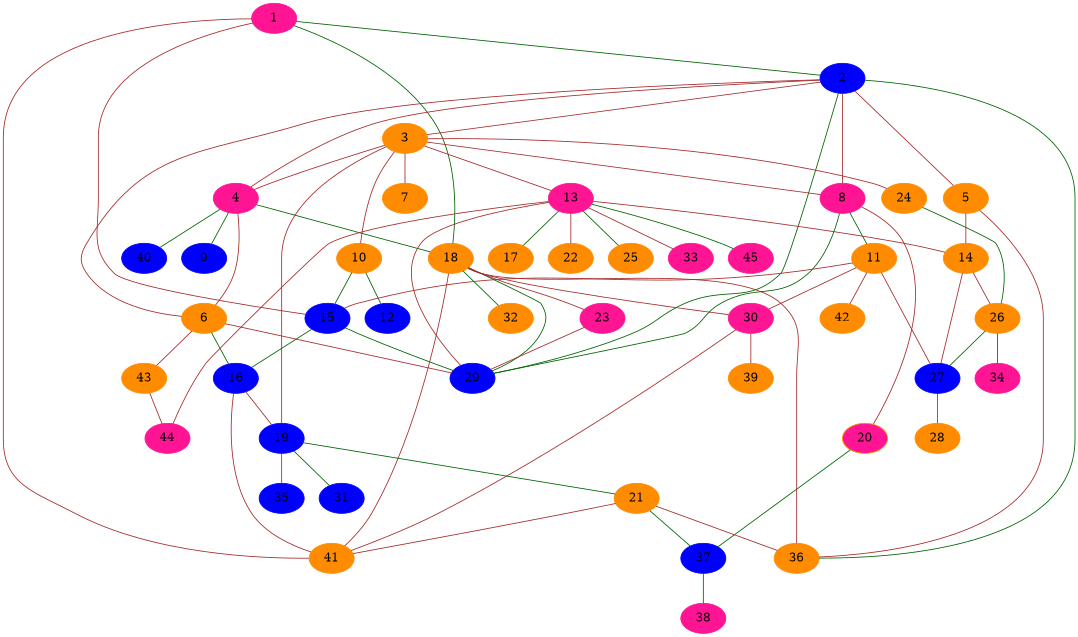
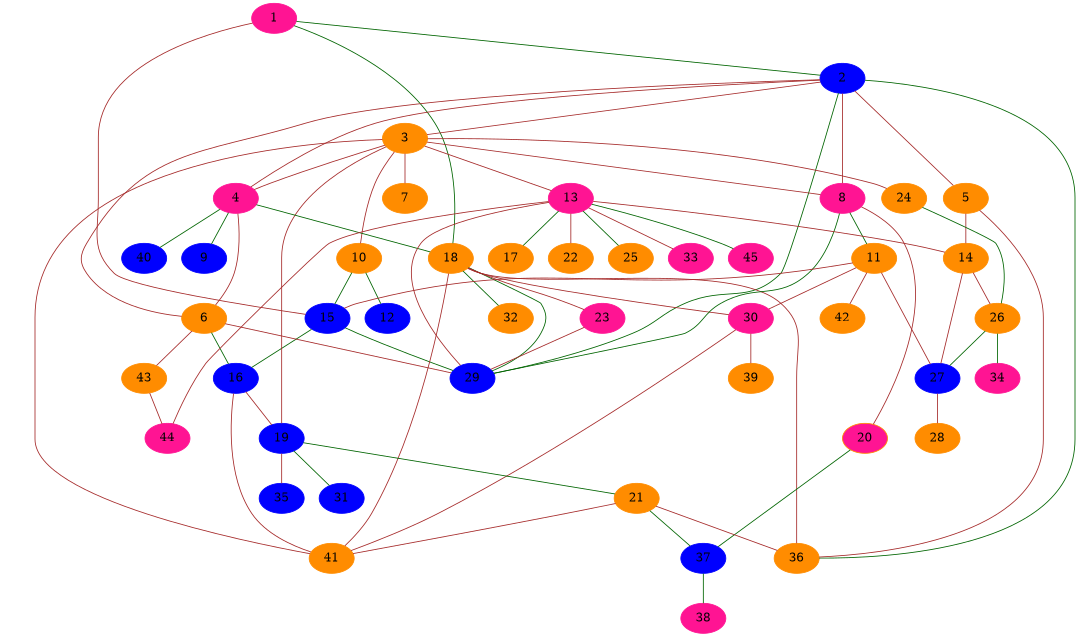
(3, 313) -> (35, 319)
